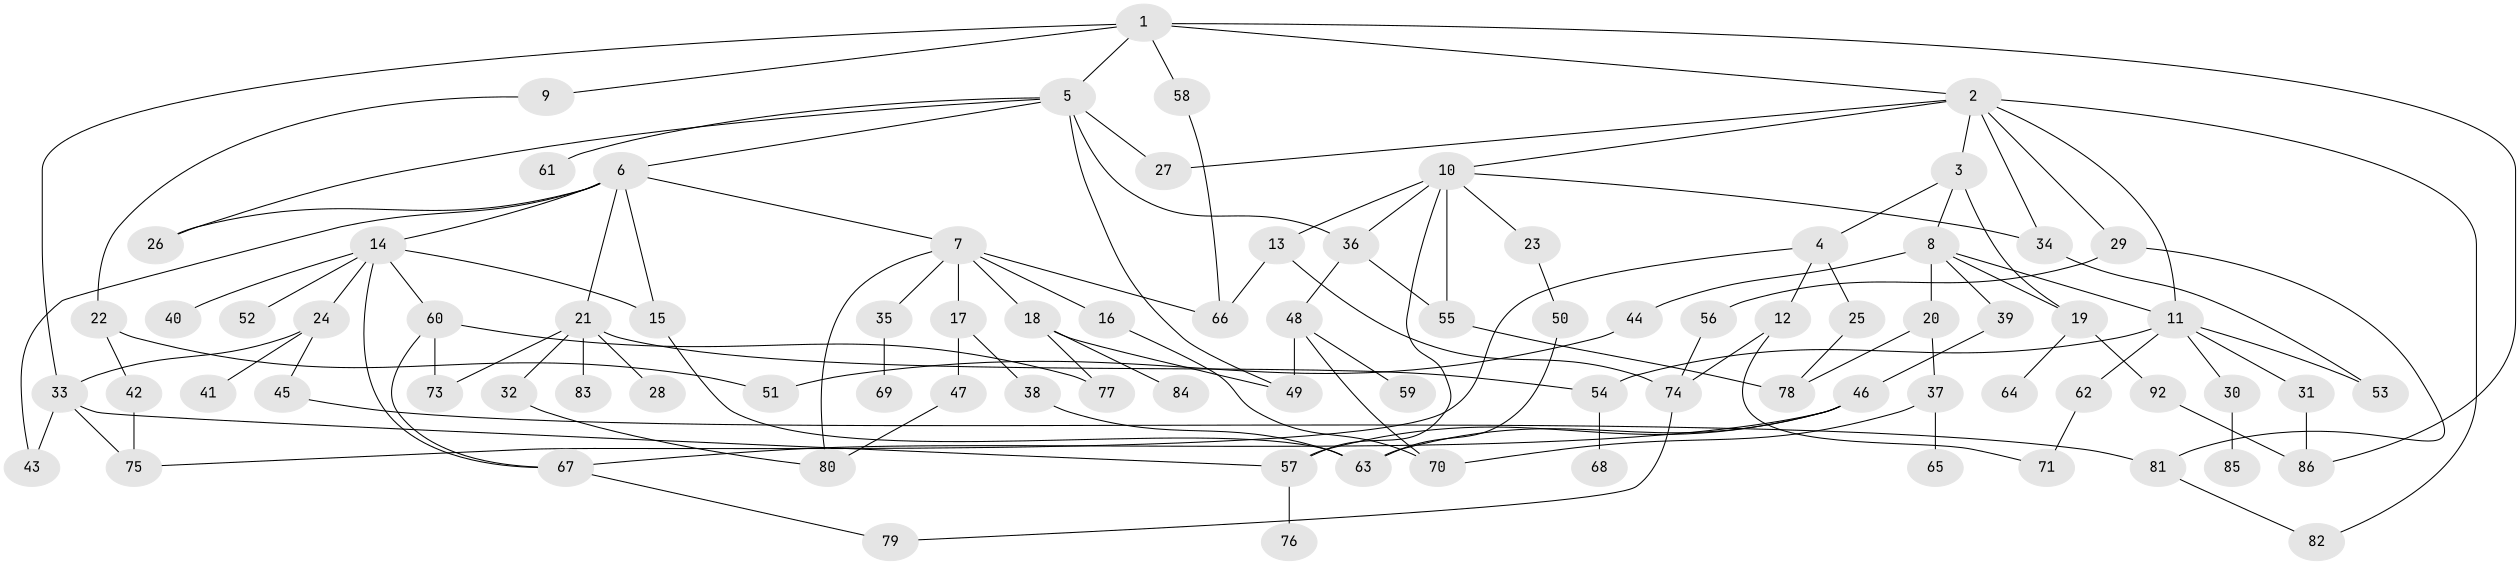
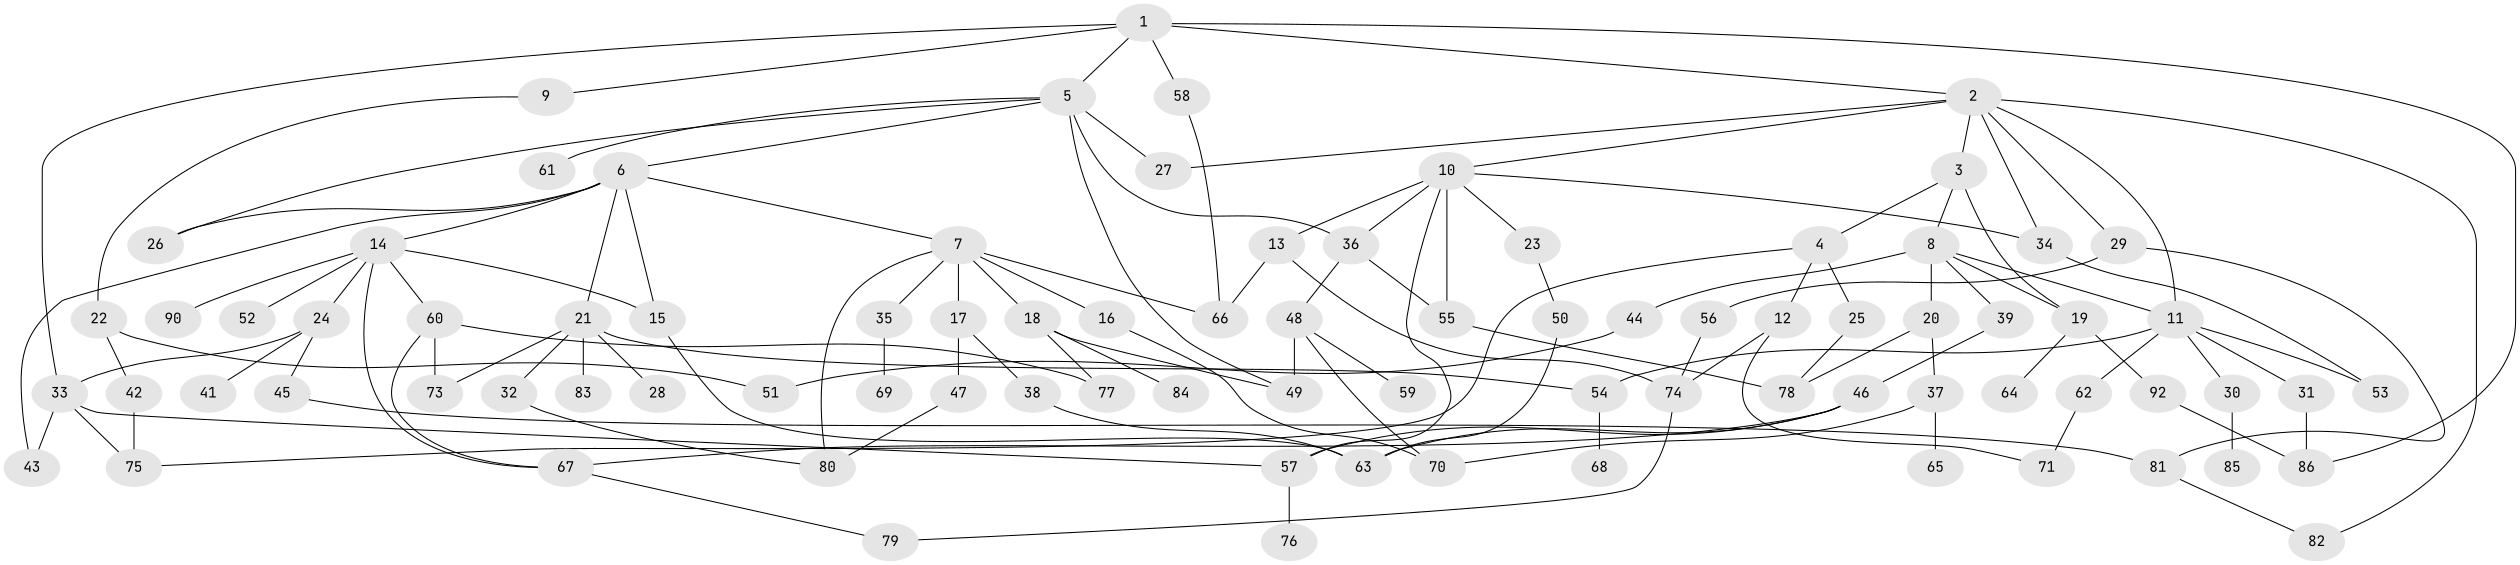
(173, 319) -> (173, 319)
